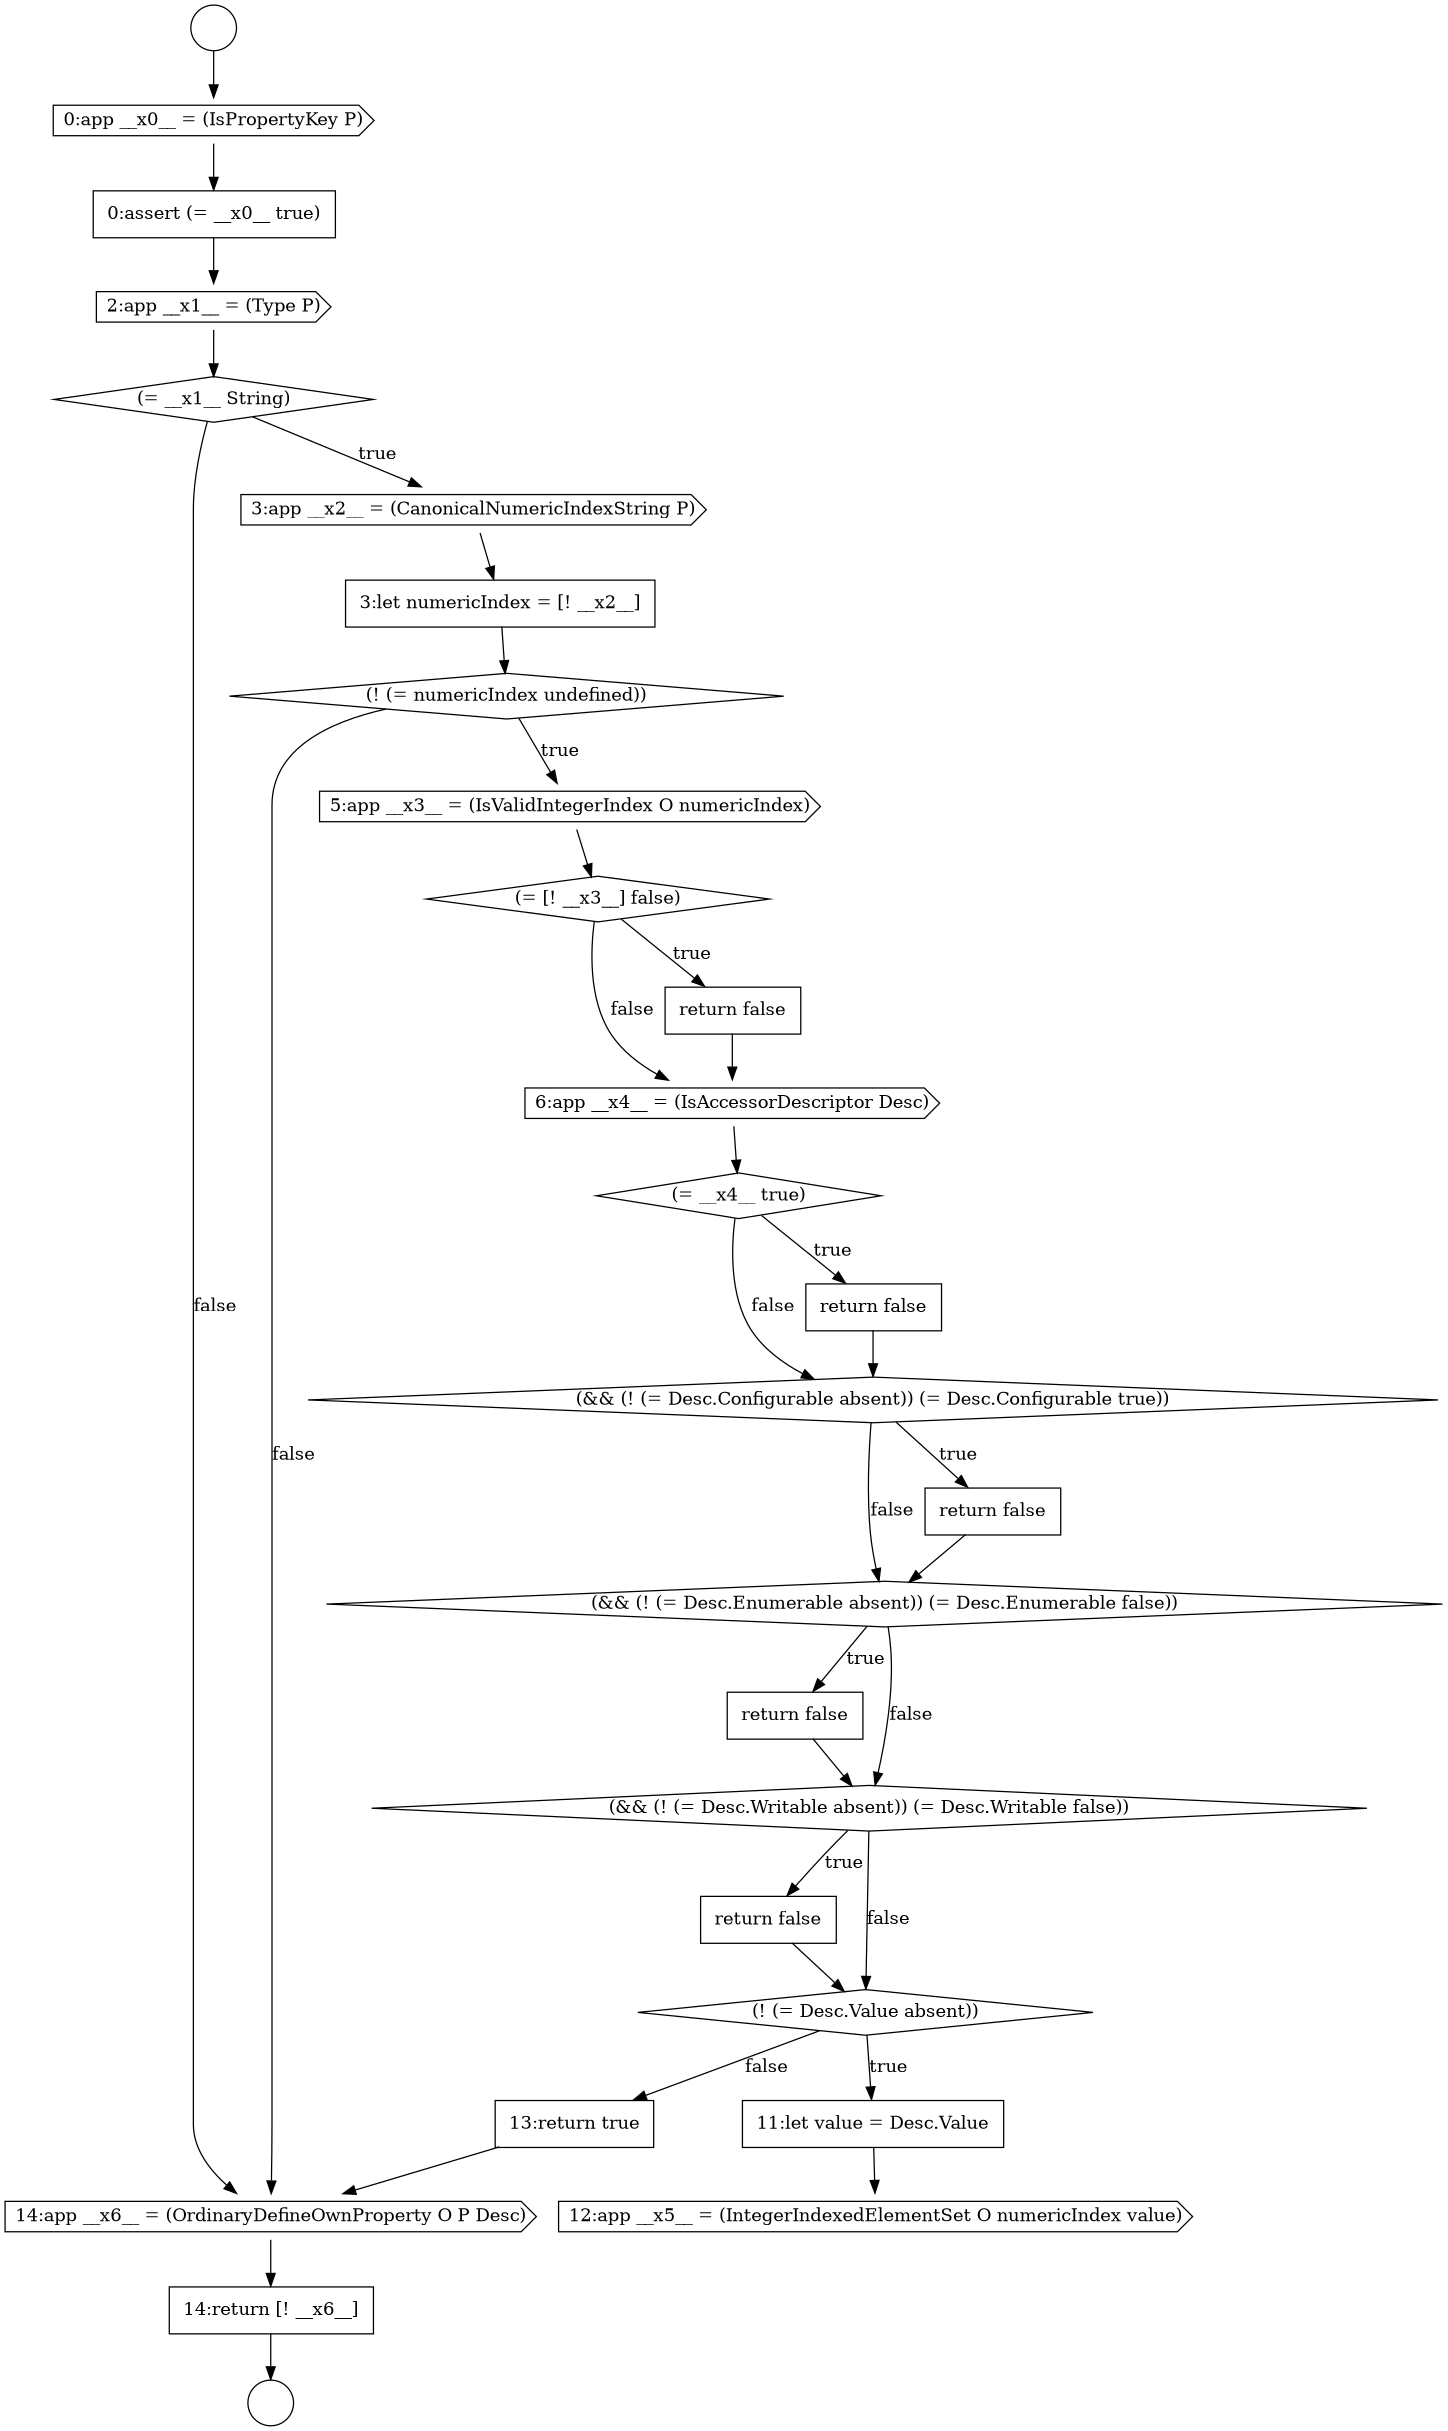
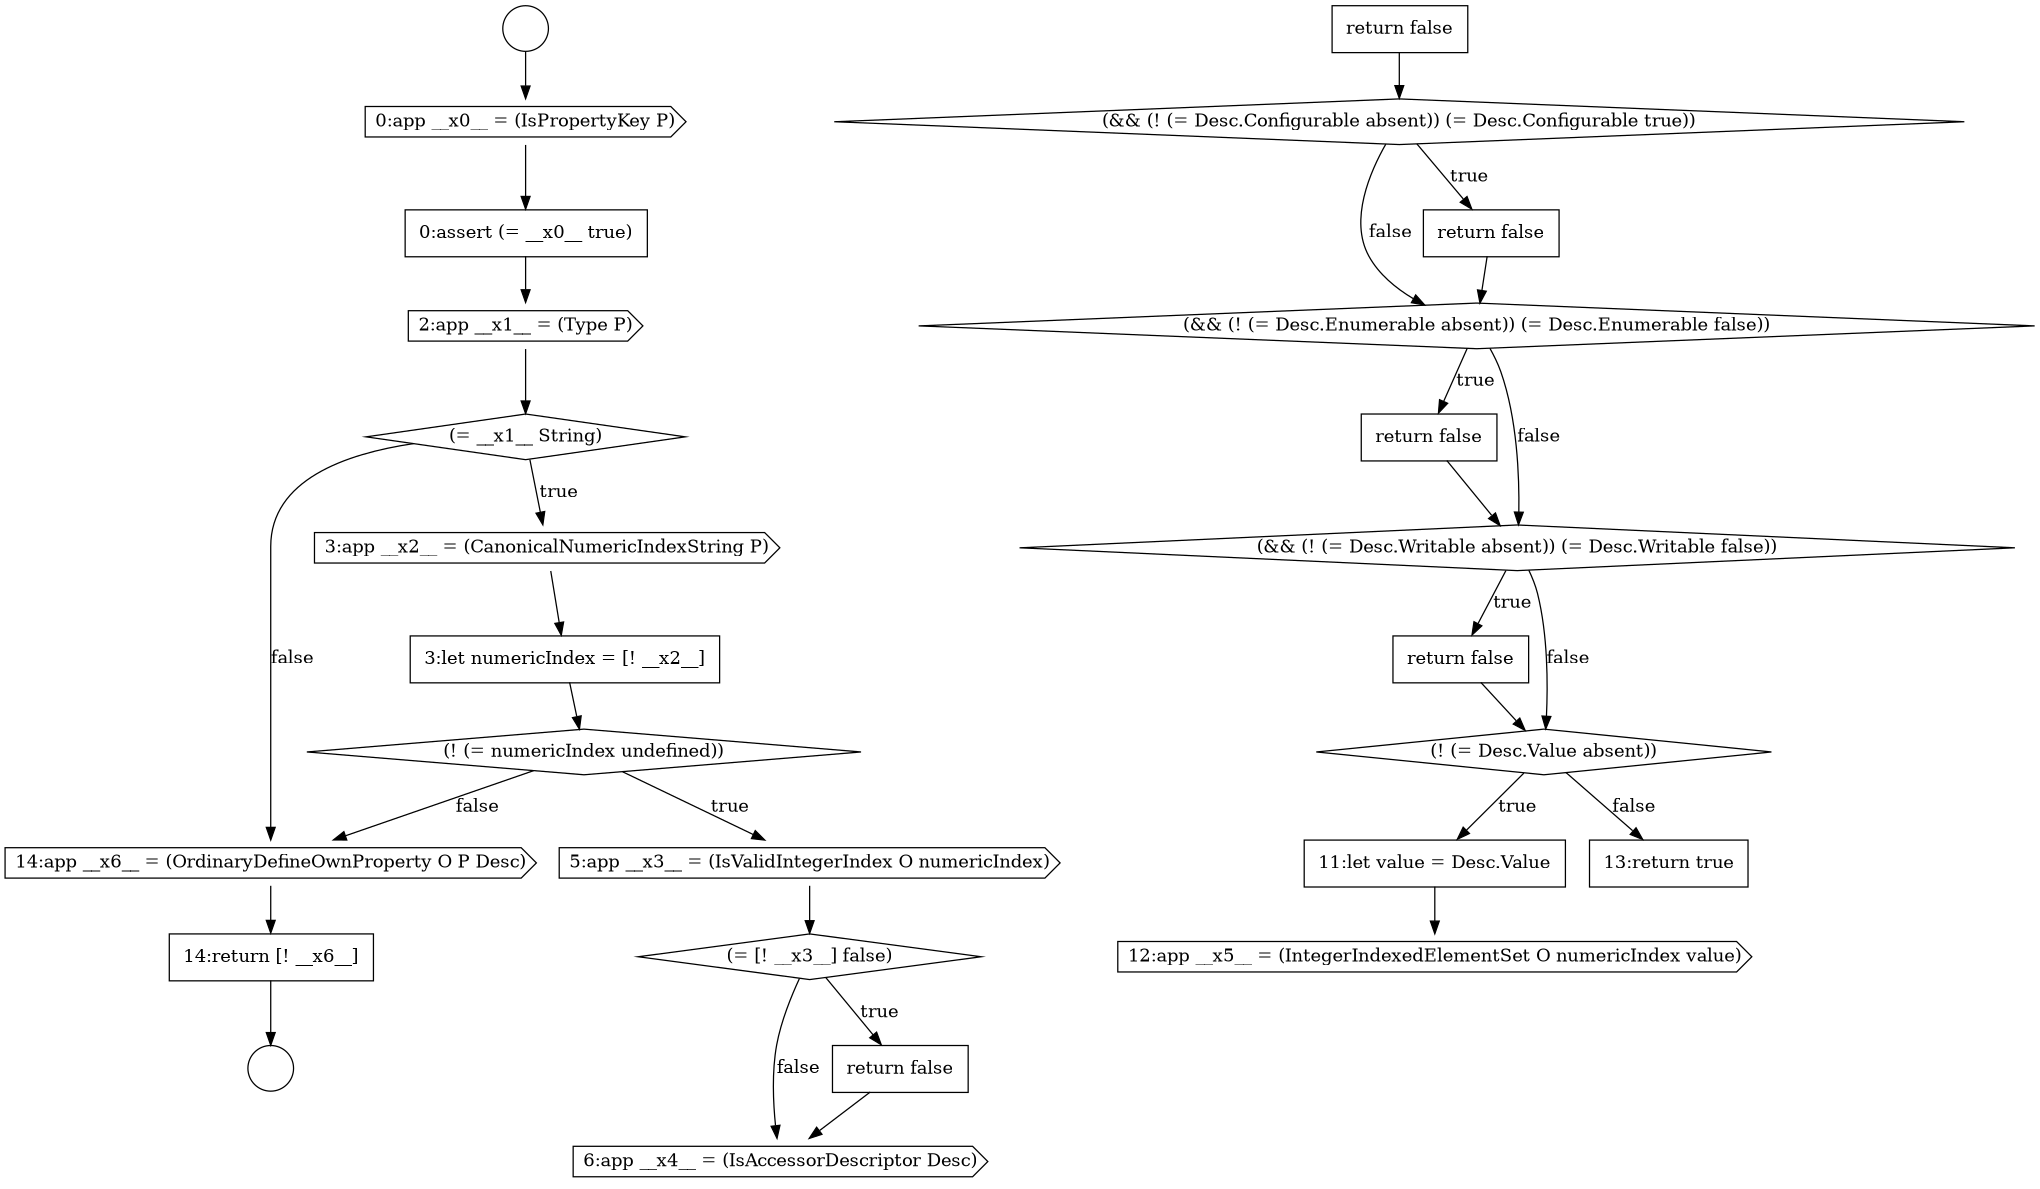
(739, 1196) -> none
(427, 2168) -> none
